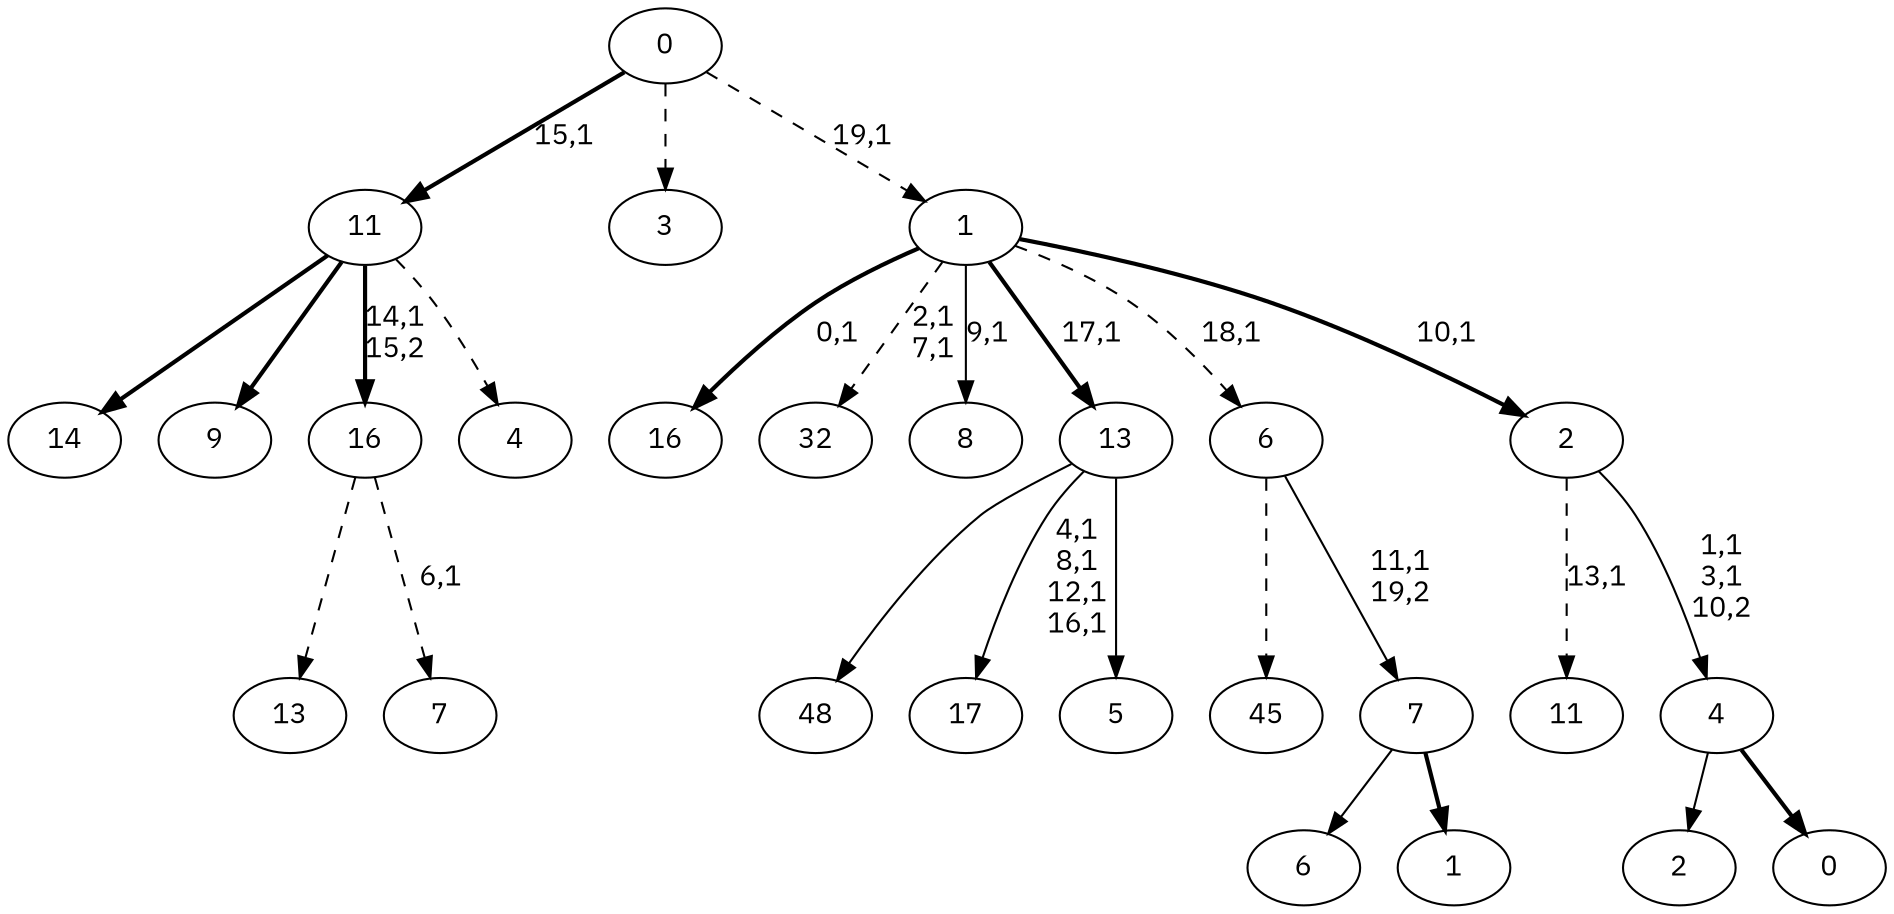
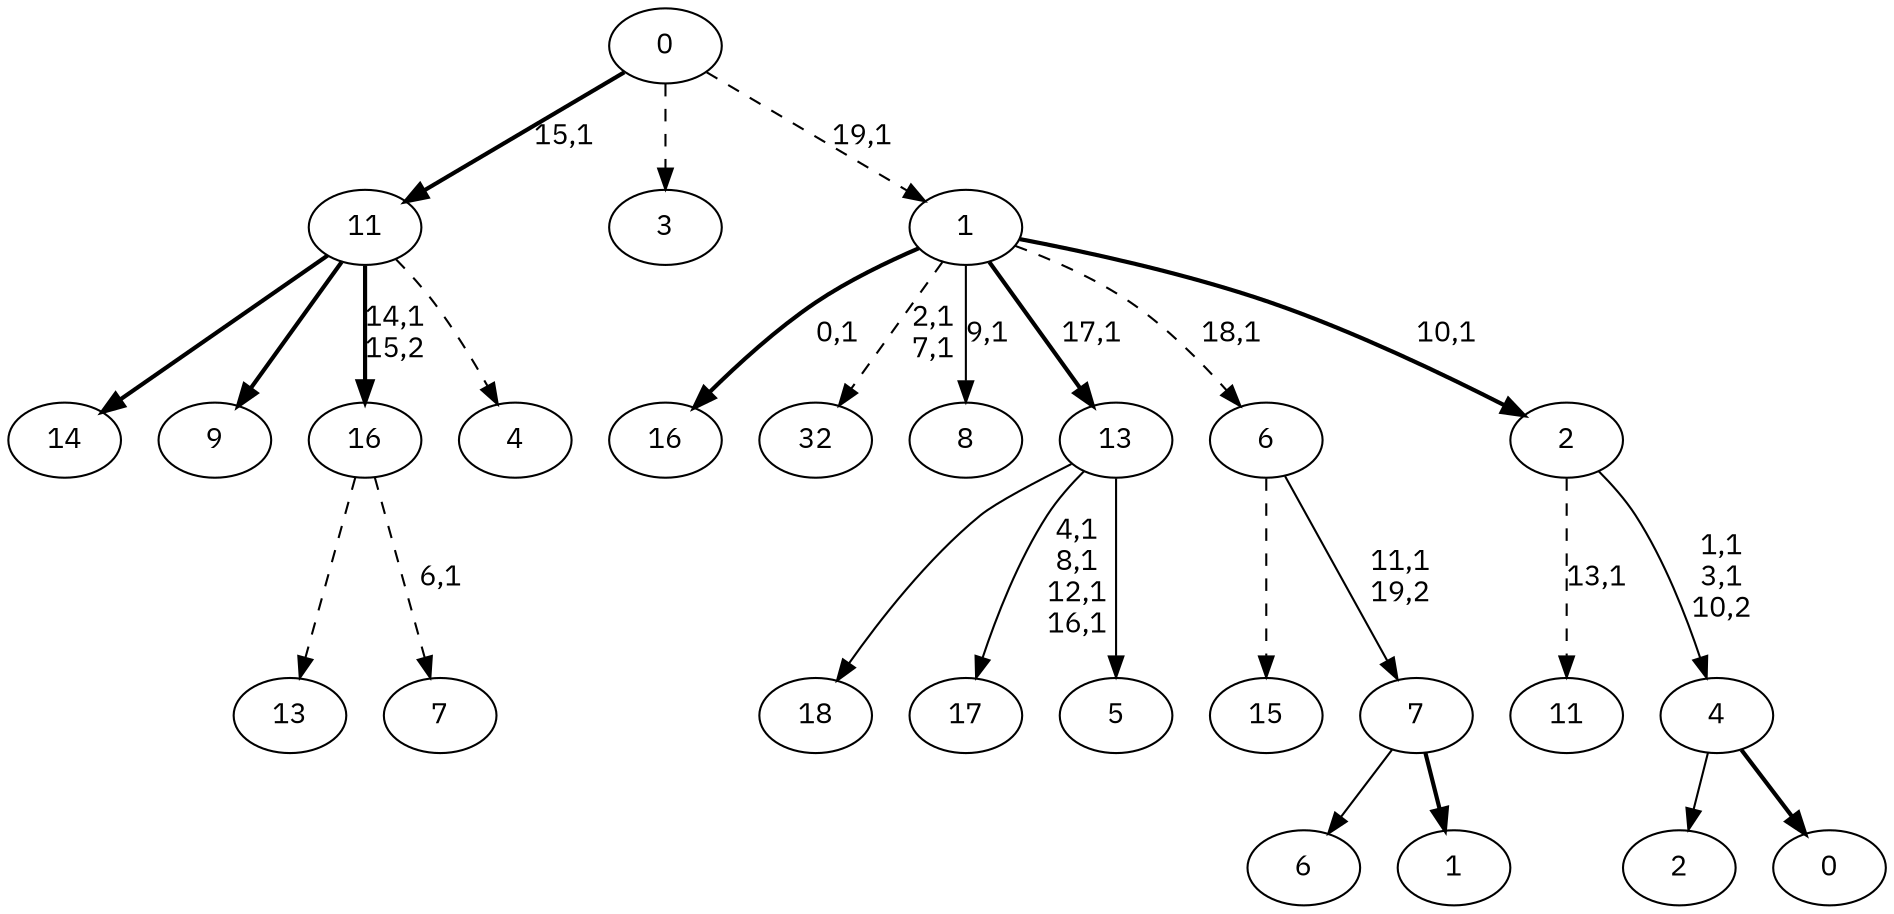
(816, 716) -> (816, 716)
(1266, 716) -> (1266, 716)
